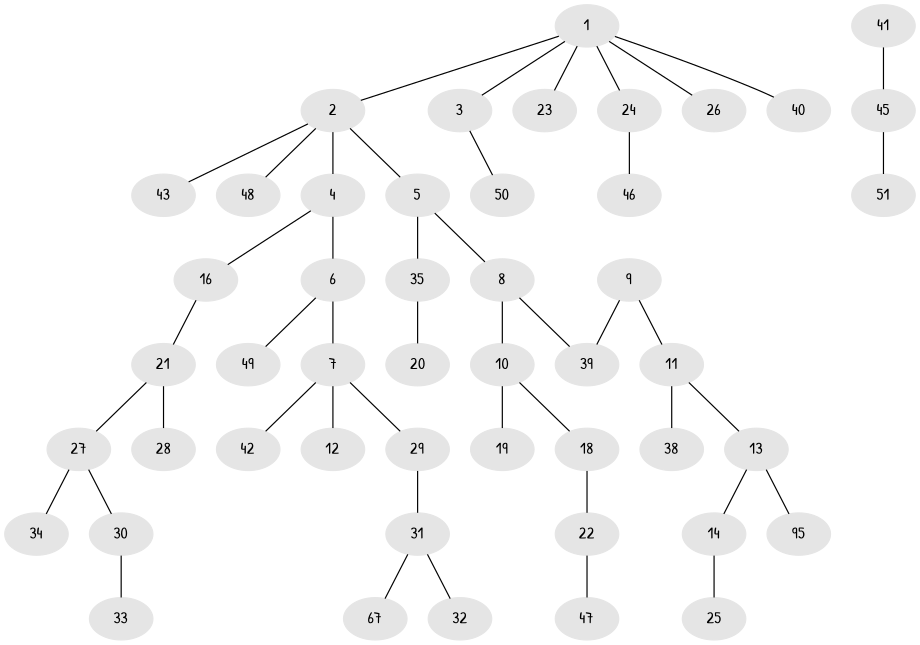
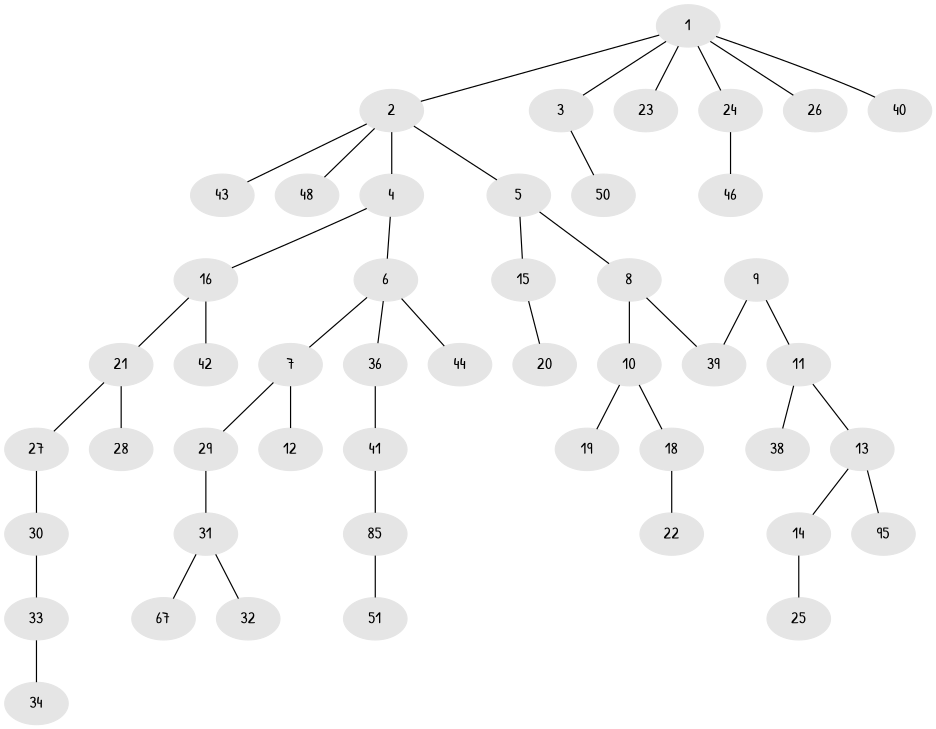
(883, 111) -> (375, 534)
(418, 280) -> (523, 280)
(248, 365) -> (460, 365)
none -> (375, 365)
(291, 407) -> (206, 322)
(58, 492) -> (36, 661)
(587, 619) -> none
